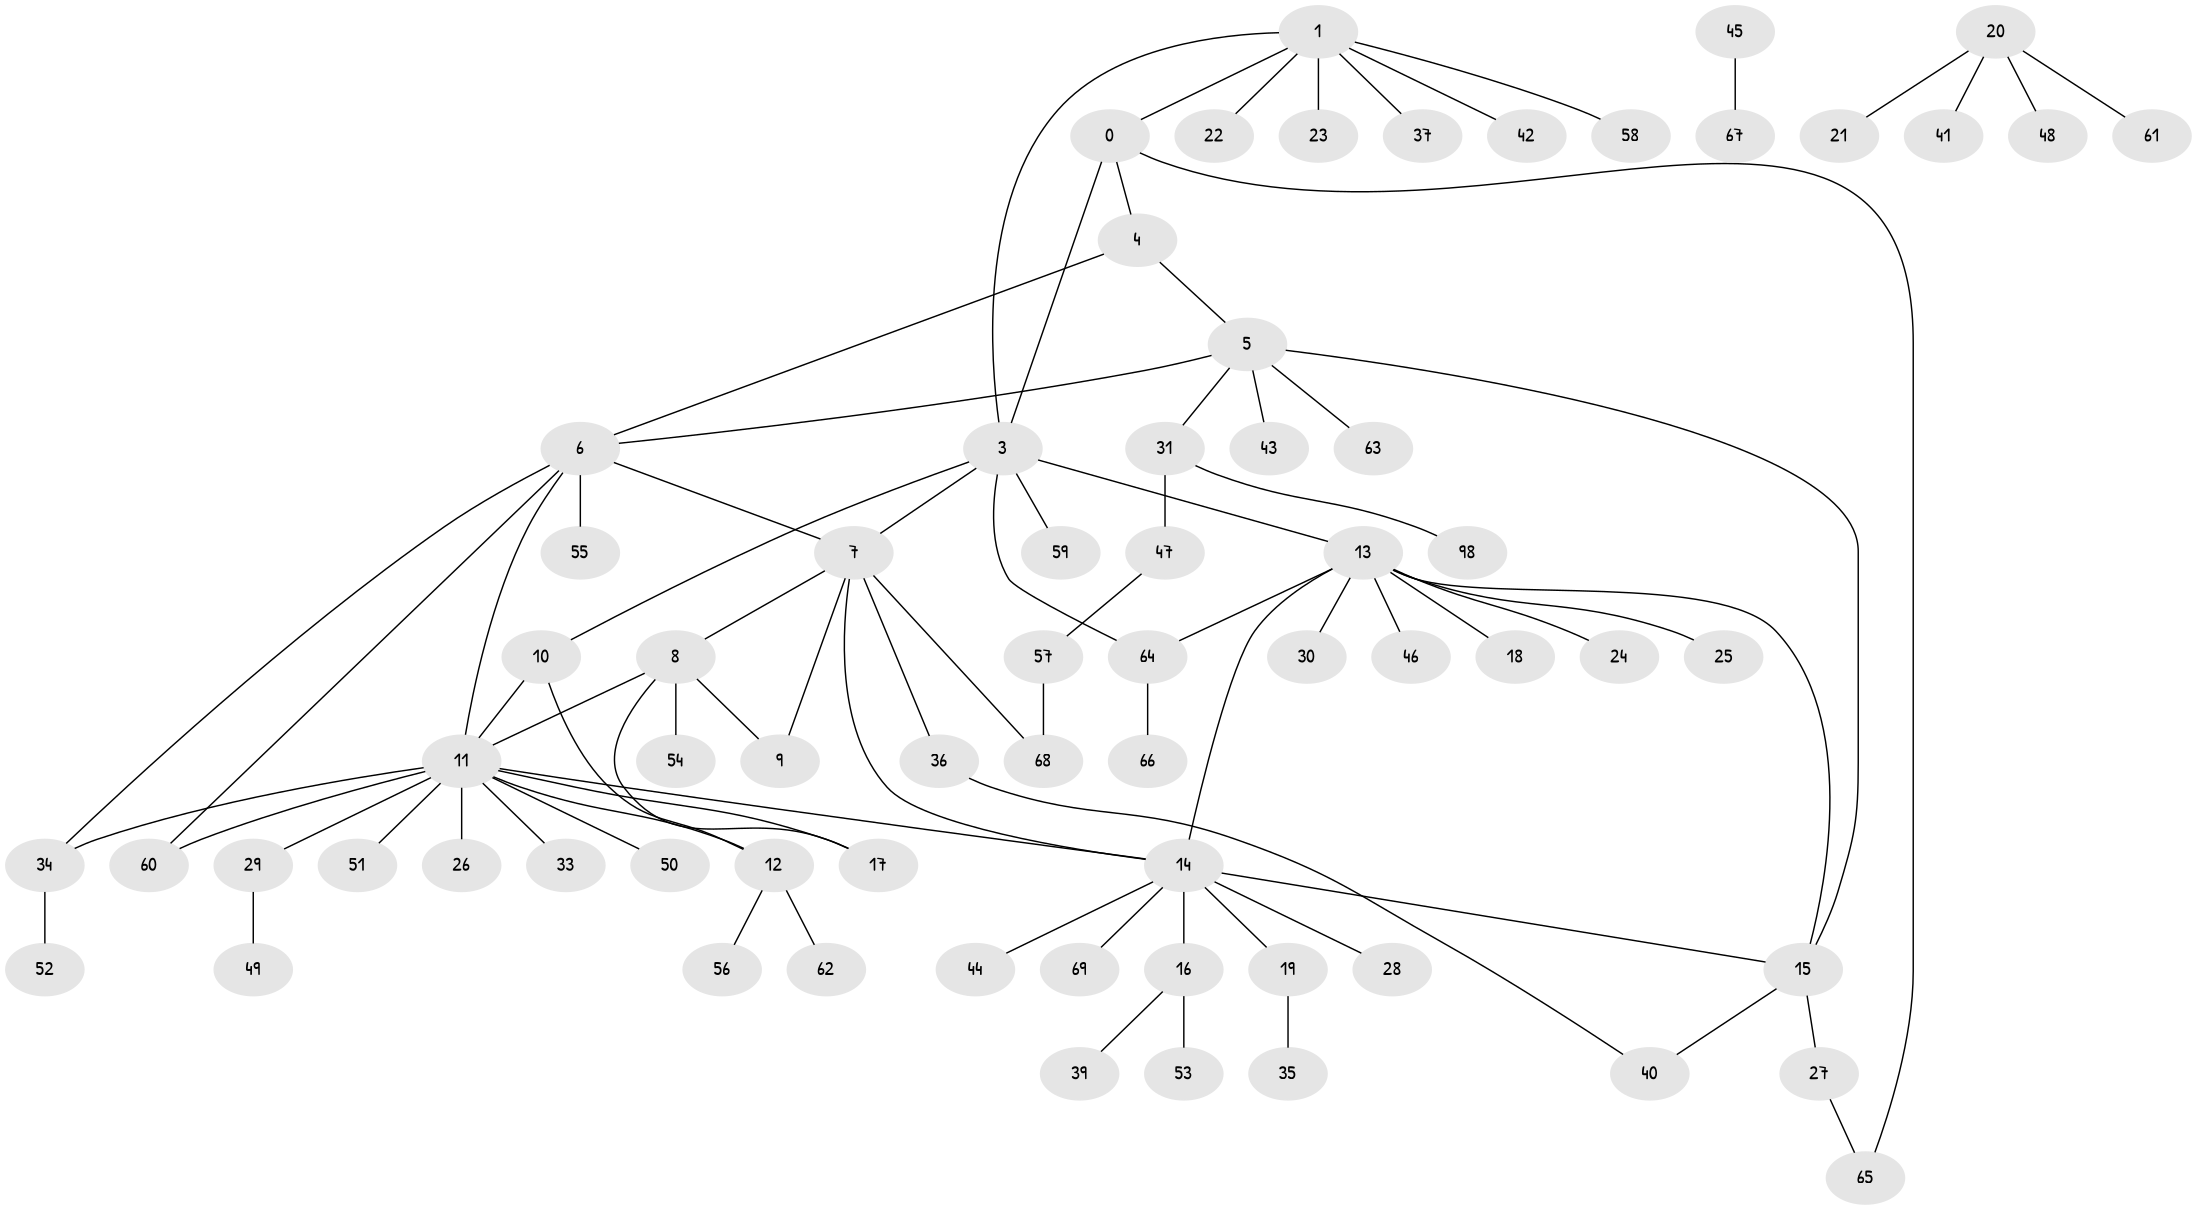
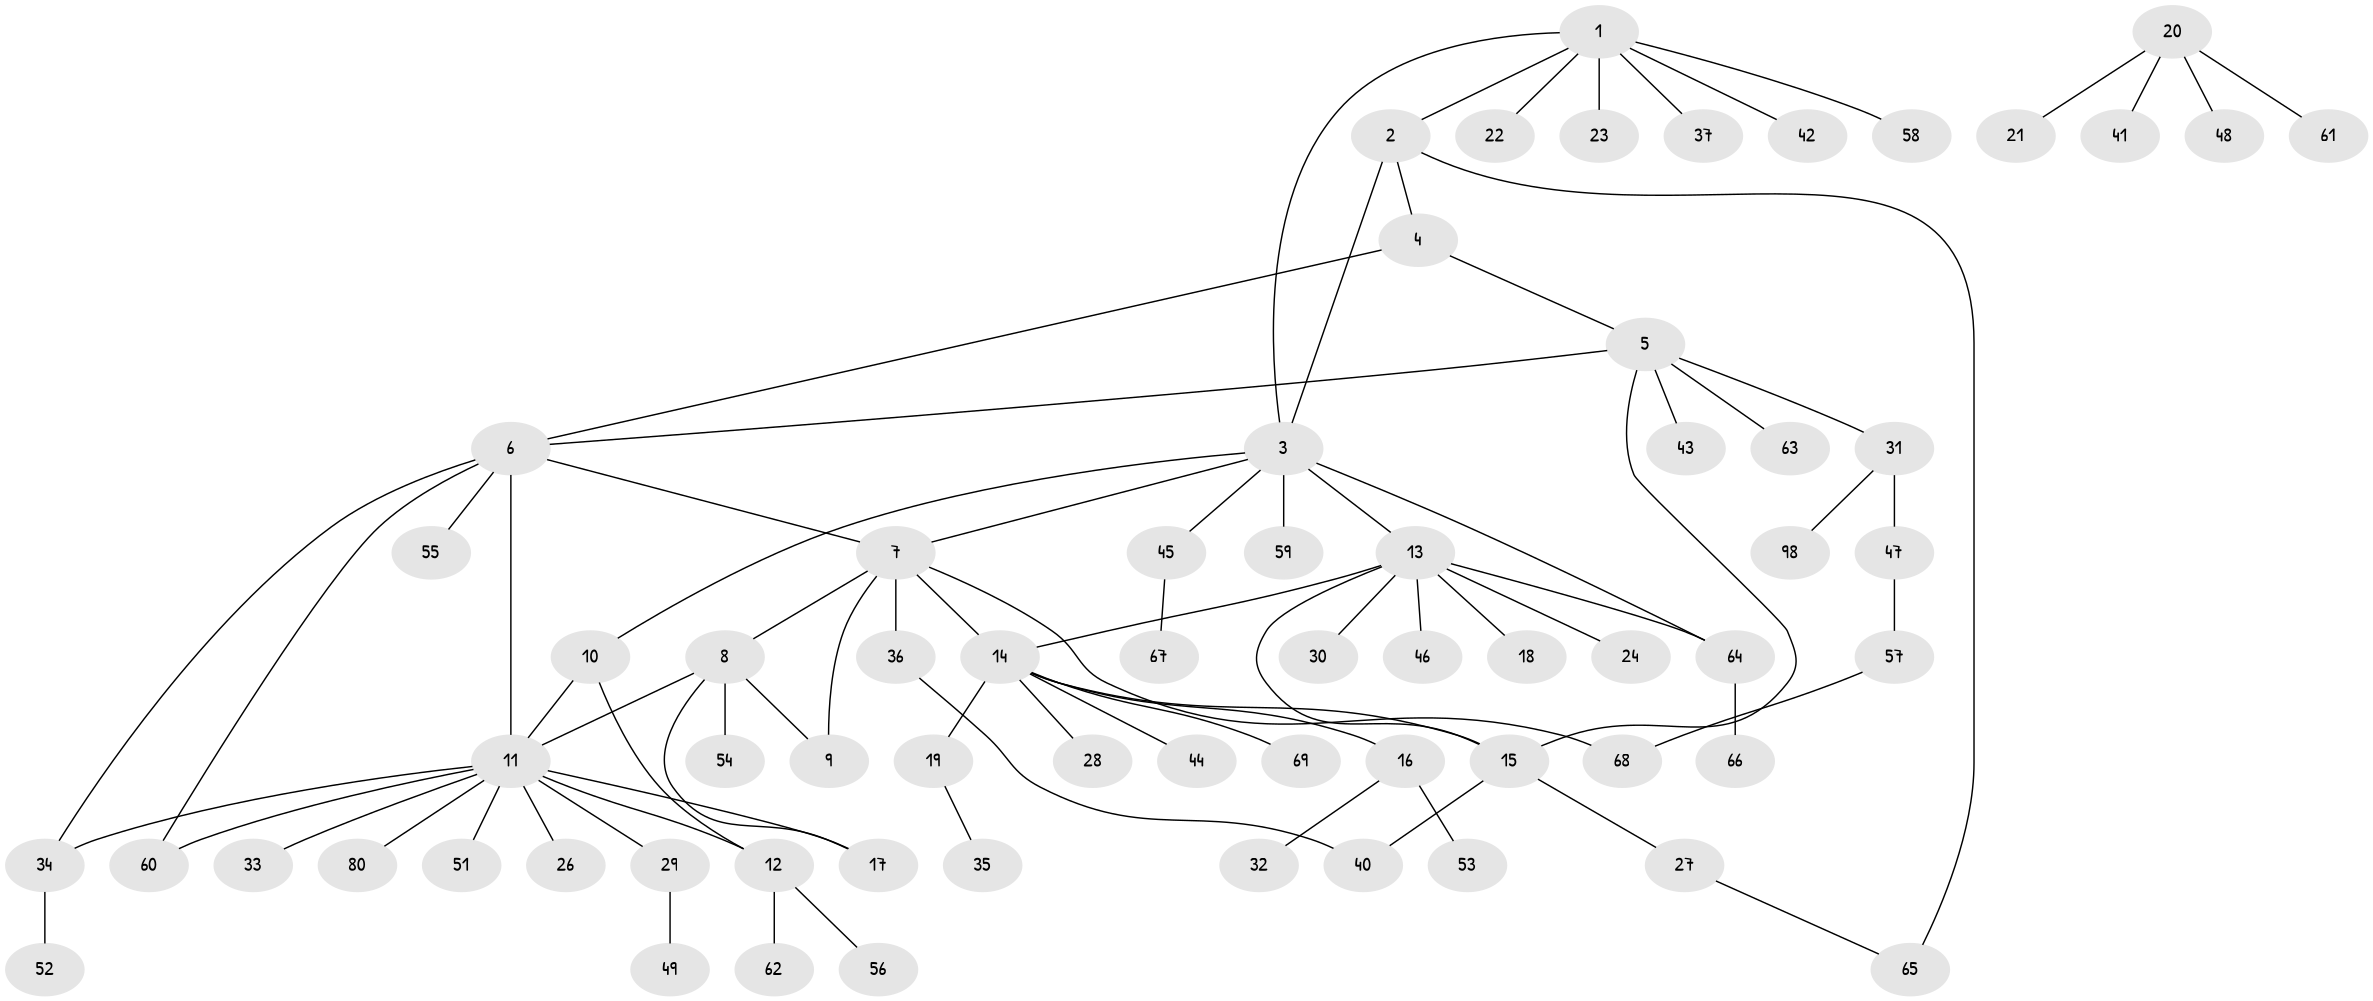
(1110, 136) -> (1391, 136)
none -> (1225, 501)
(1724, 657) -> none
(822, 815) -> none
(670, 865) -> (357, 865)
(1080, 1074) -> (1259, 865)
